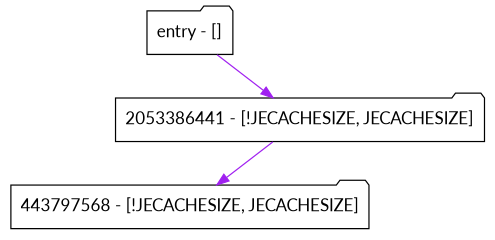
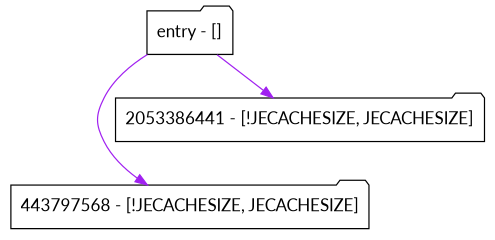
(250, 160) -> (98, 114)
